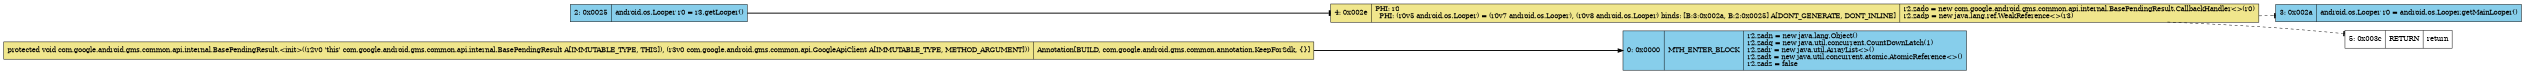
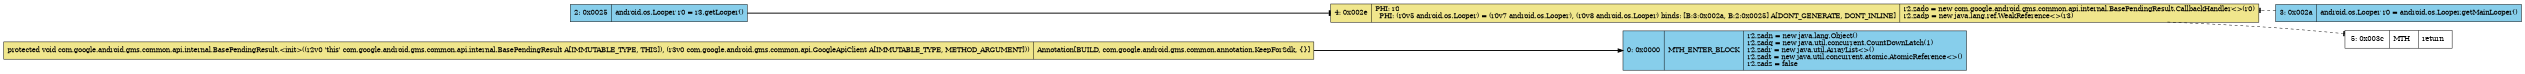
(2266, 16) -> (2269, 10)
(2404, 39) -> (2402, 39)
